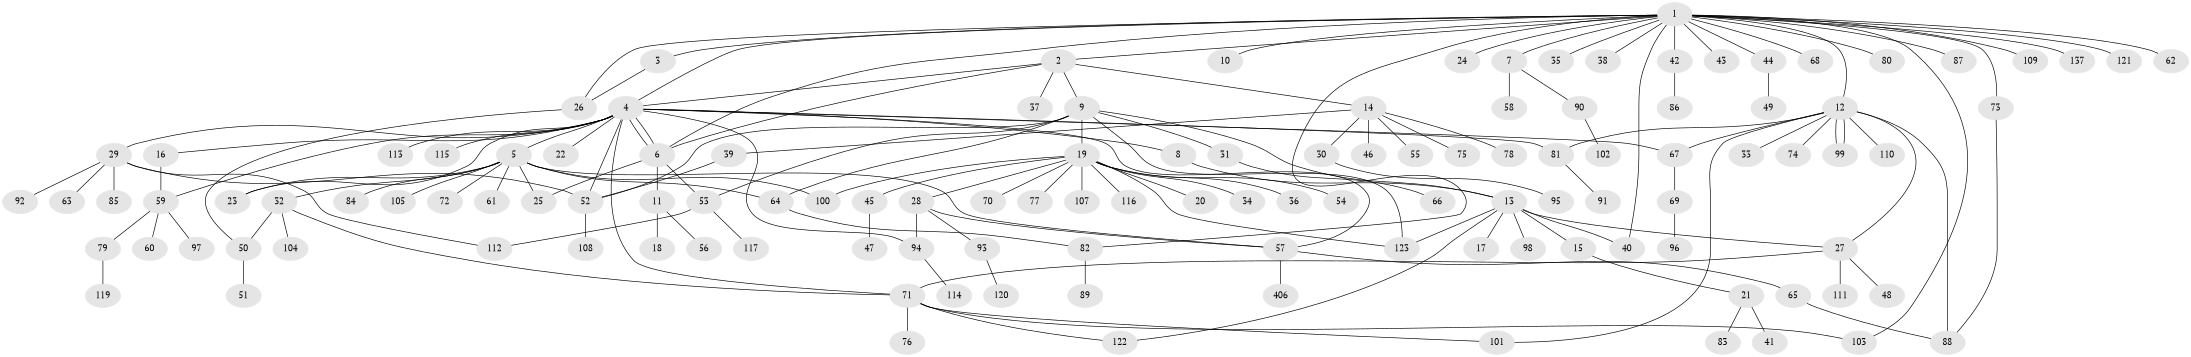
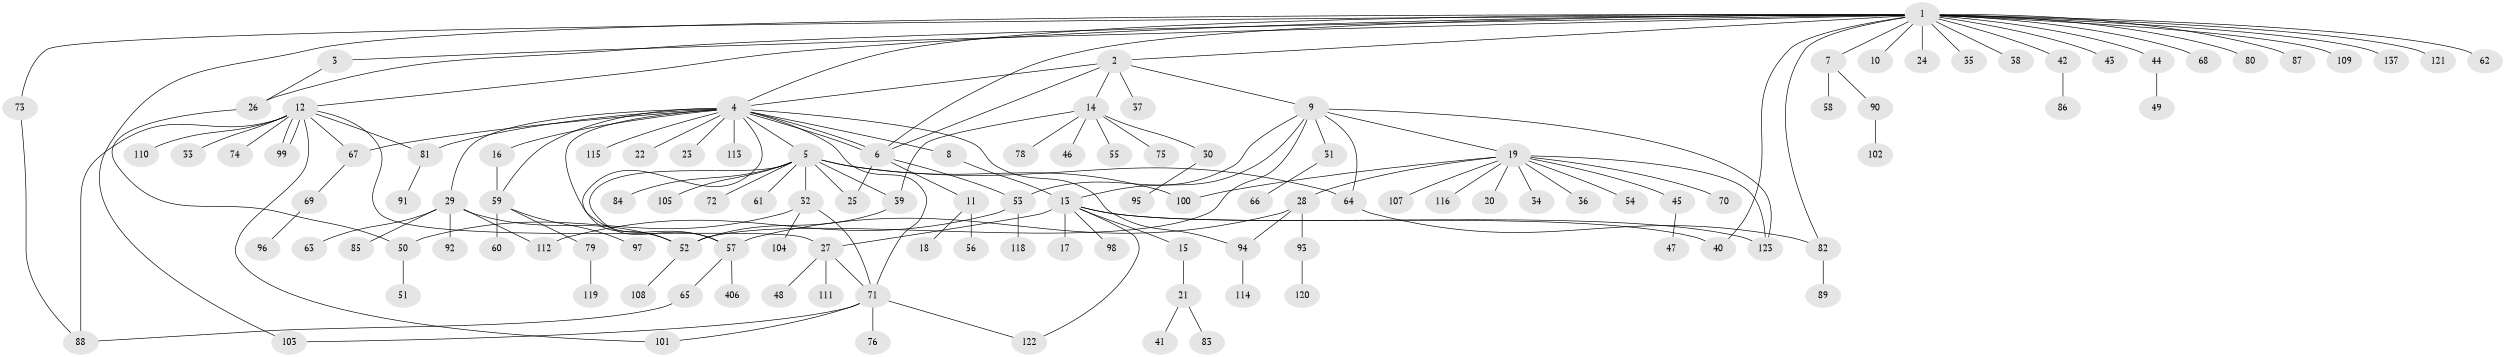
(373, 178) -> (853, 178)
(1035, 202) -> none
(751, 249) -> (1018, 249)
